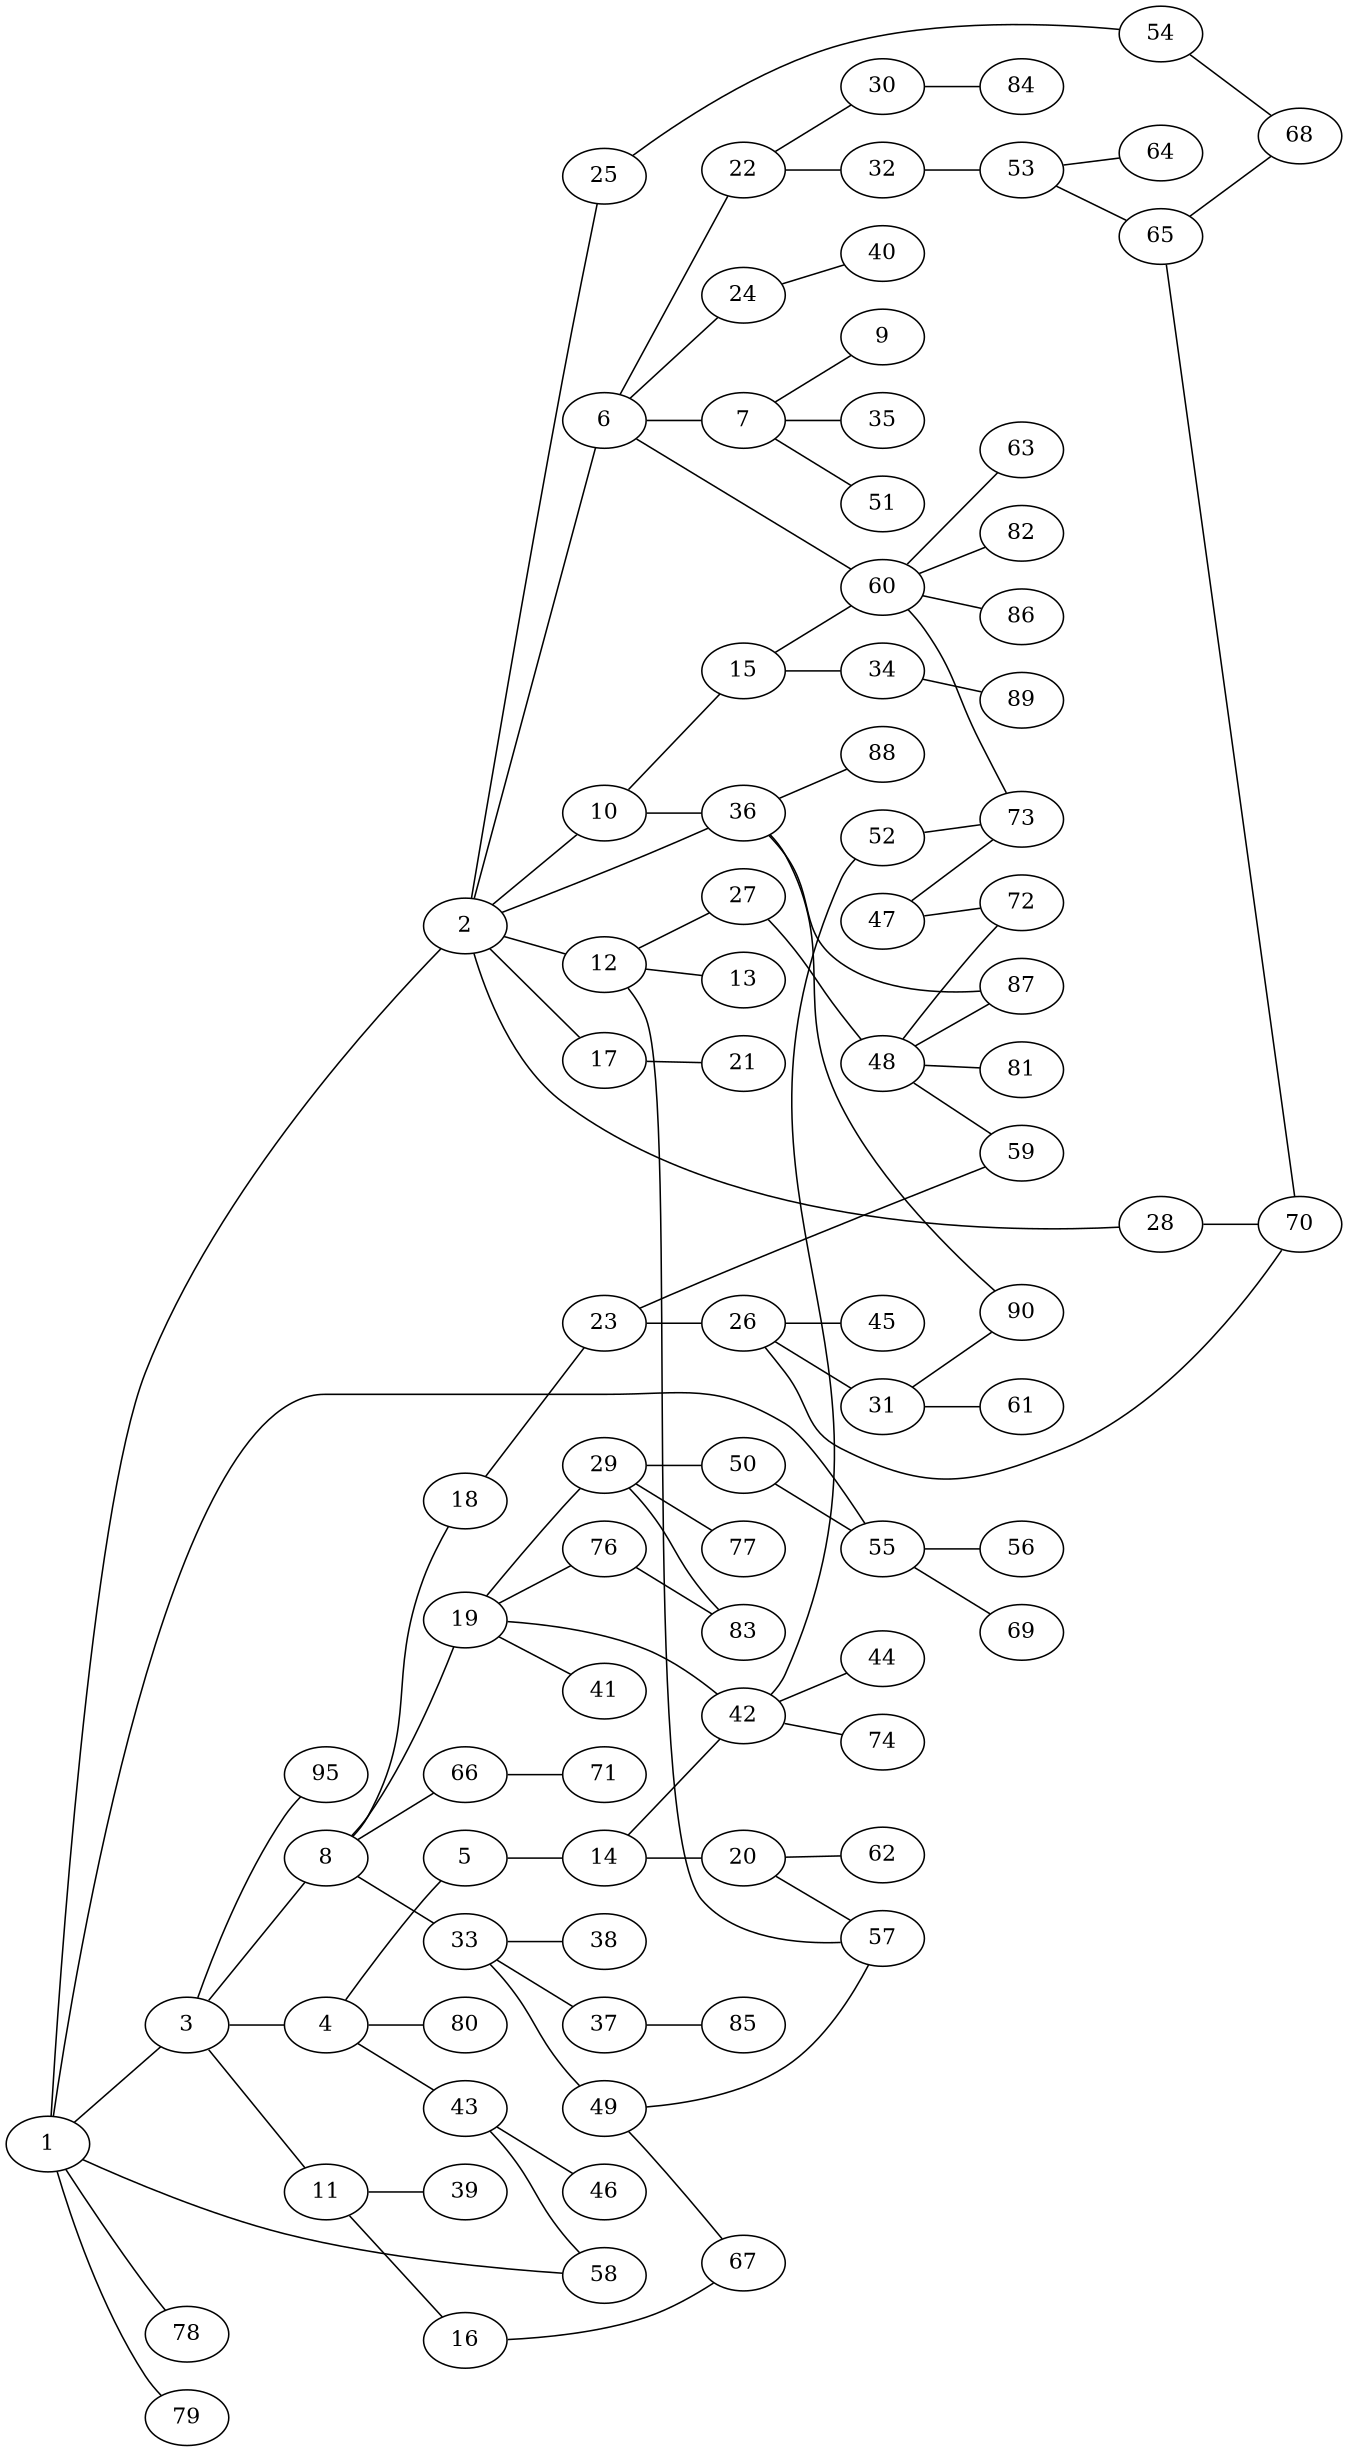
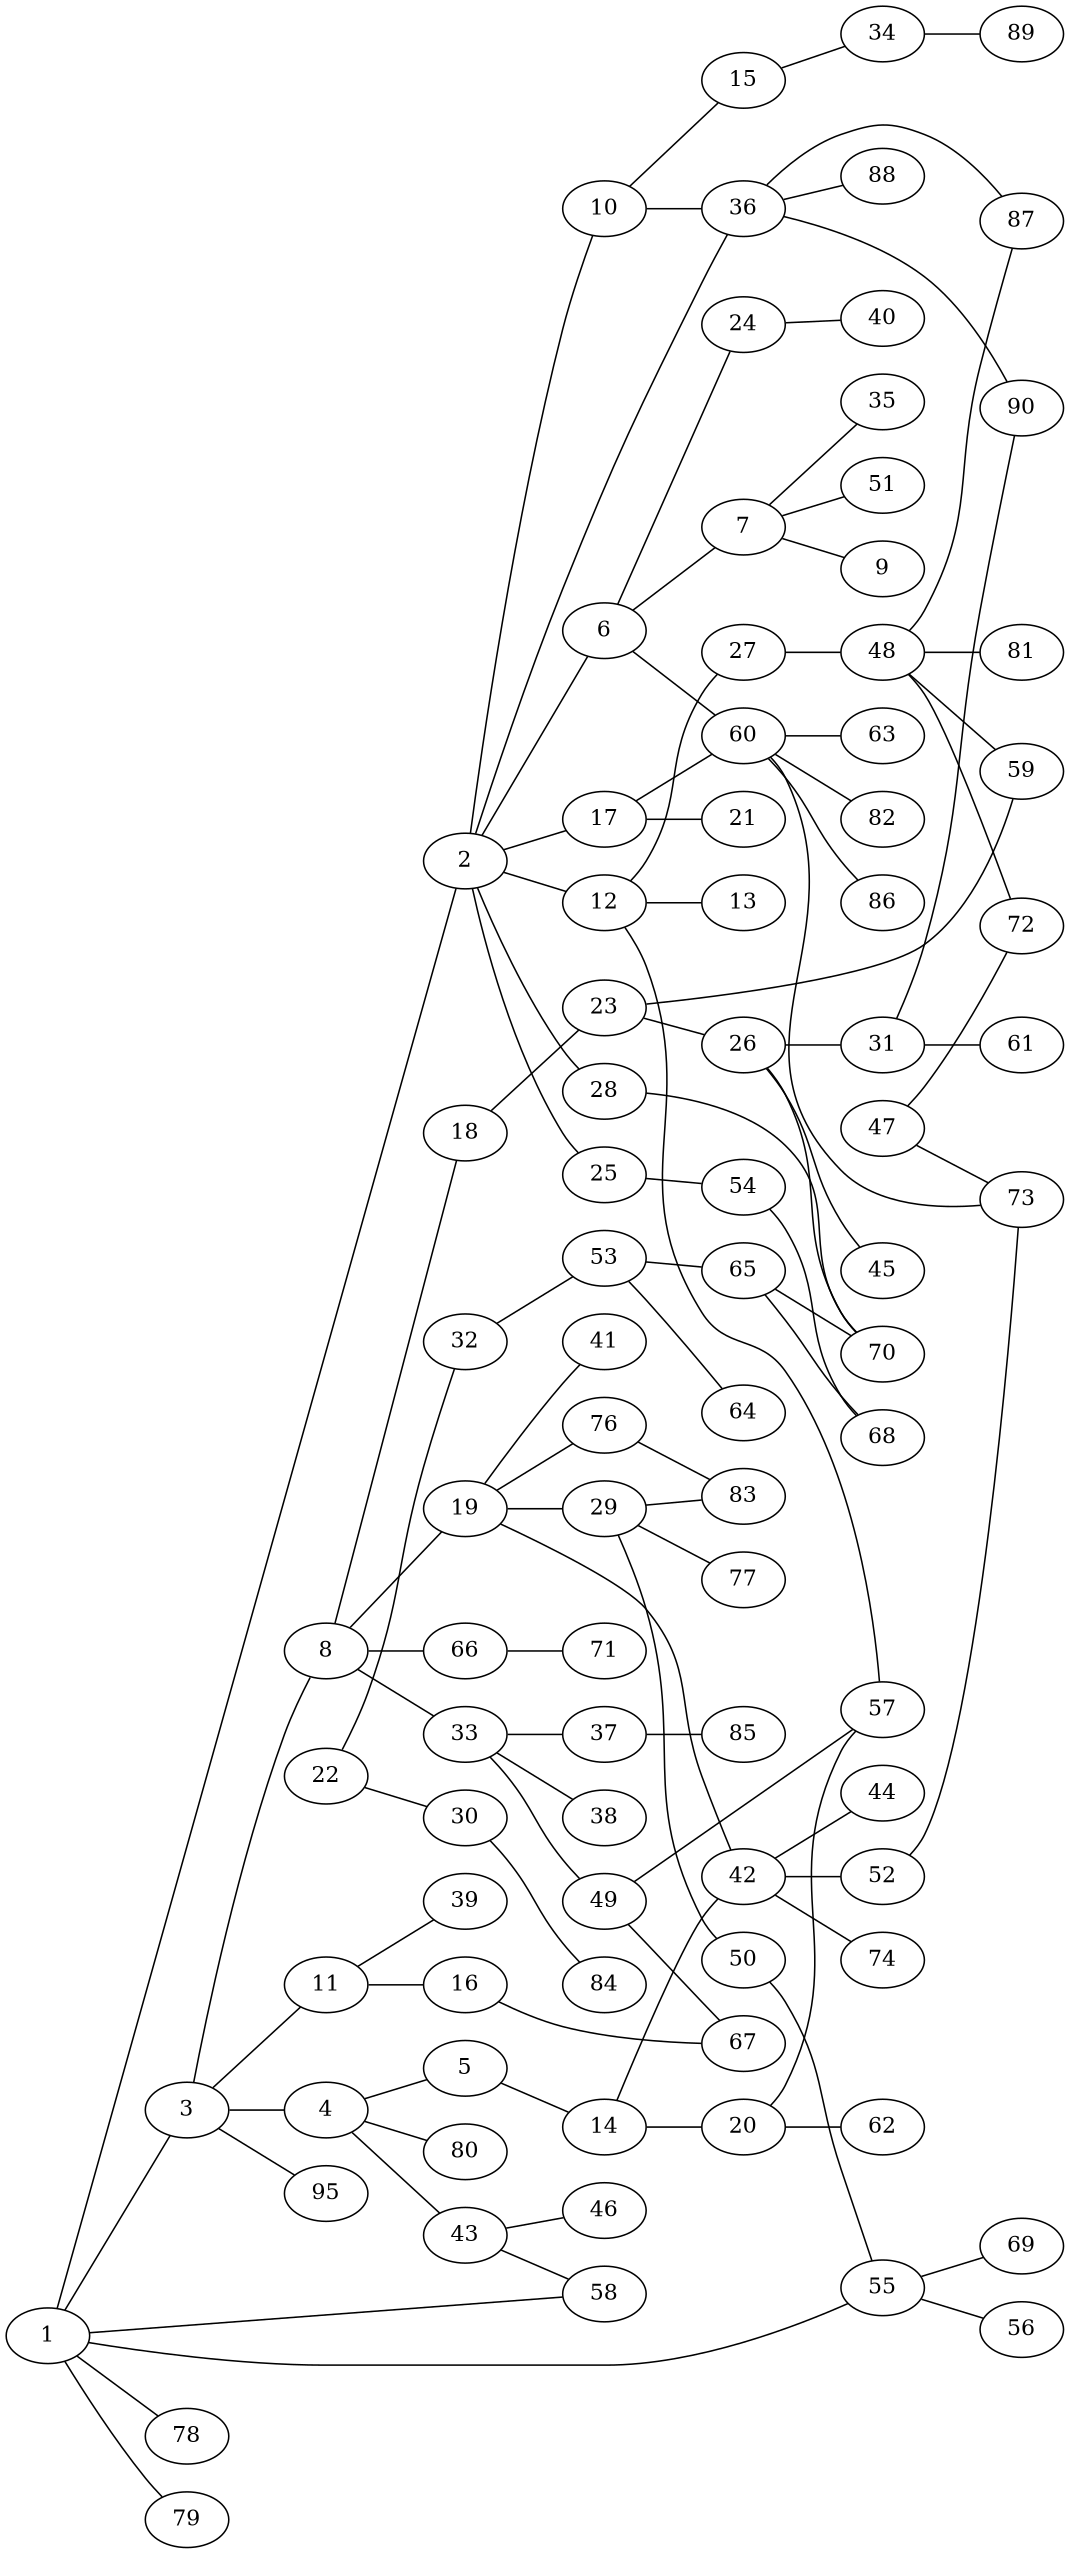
(674, 295) -> none
(813, 629) -> (663, 785)
